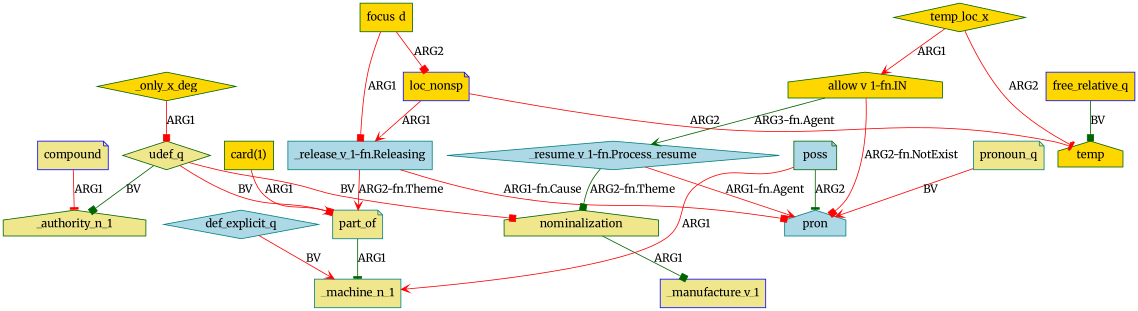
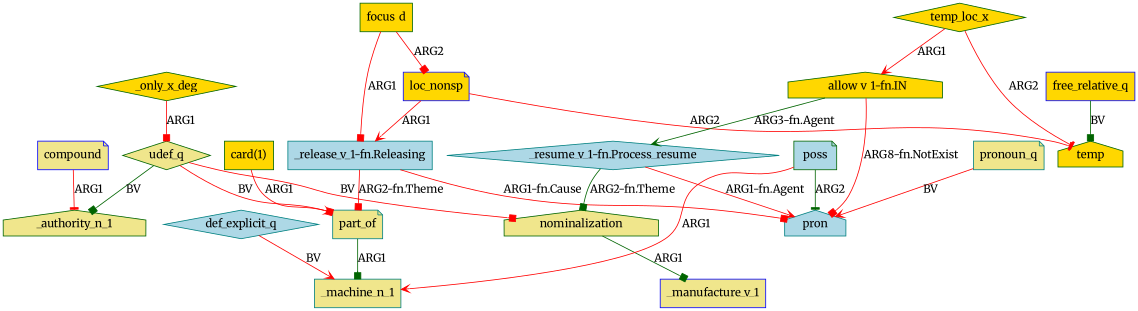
(911, 155) -> (911, 155)
(359, 186) -> (359, 186)
(358, 257) -> (358, 257)
